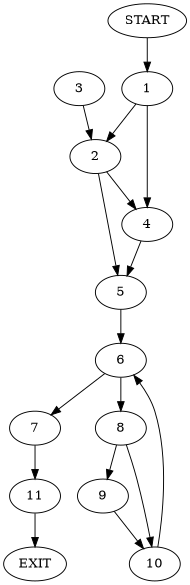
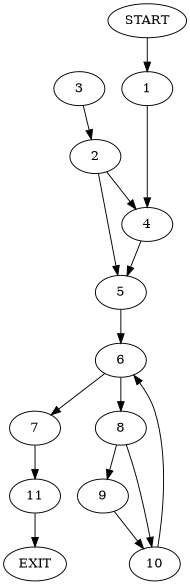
(124, 119) -> none
